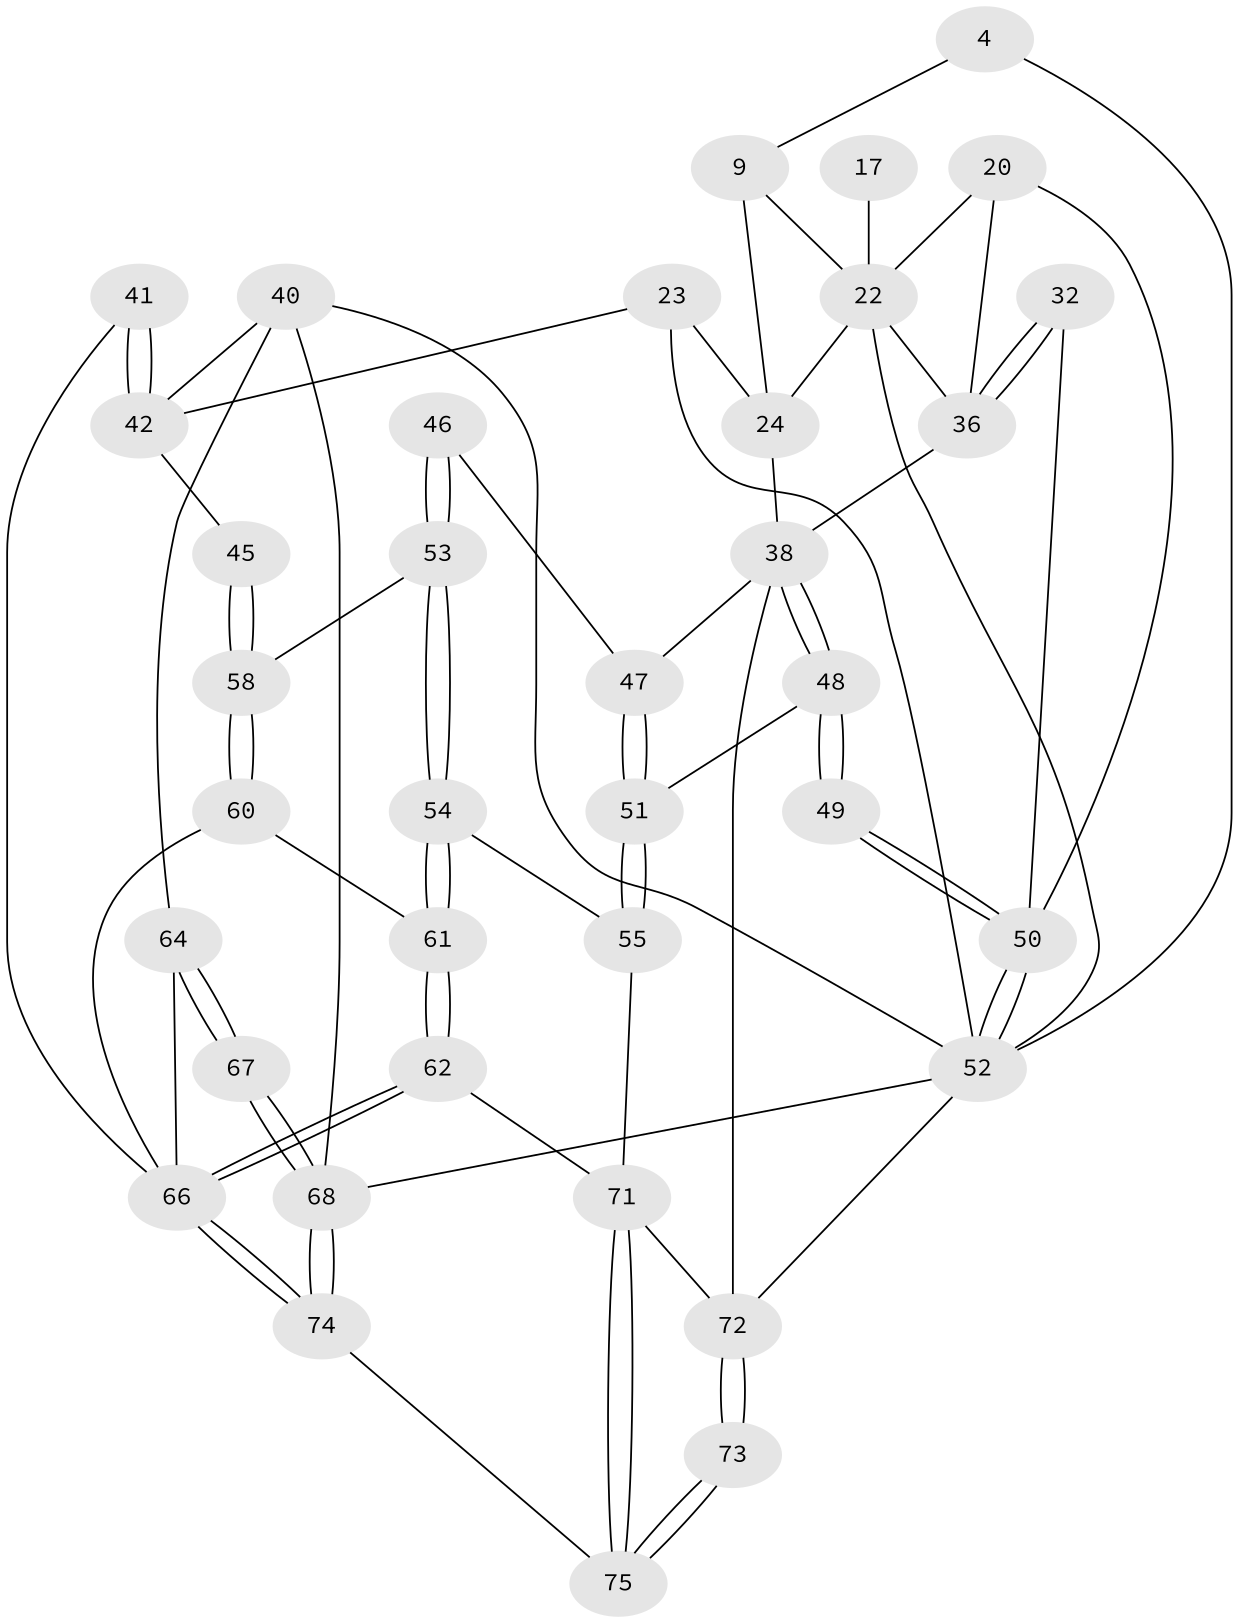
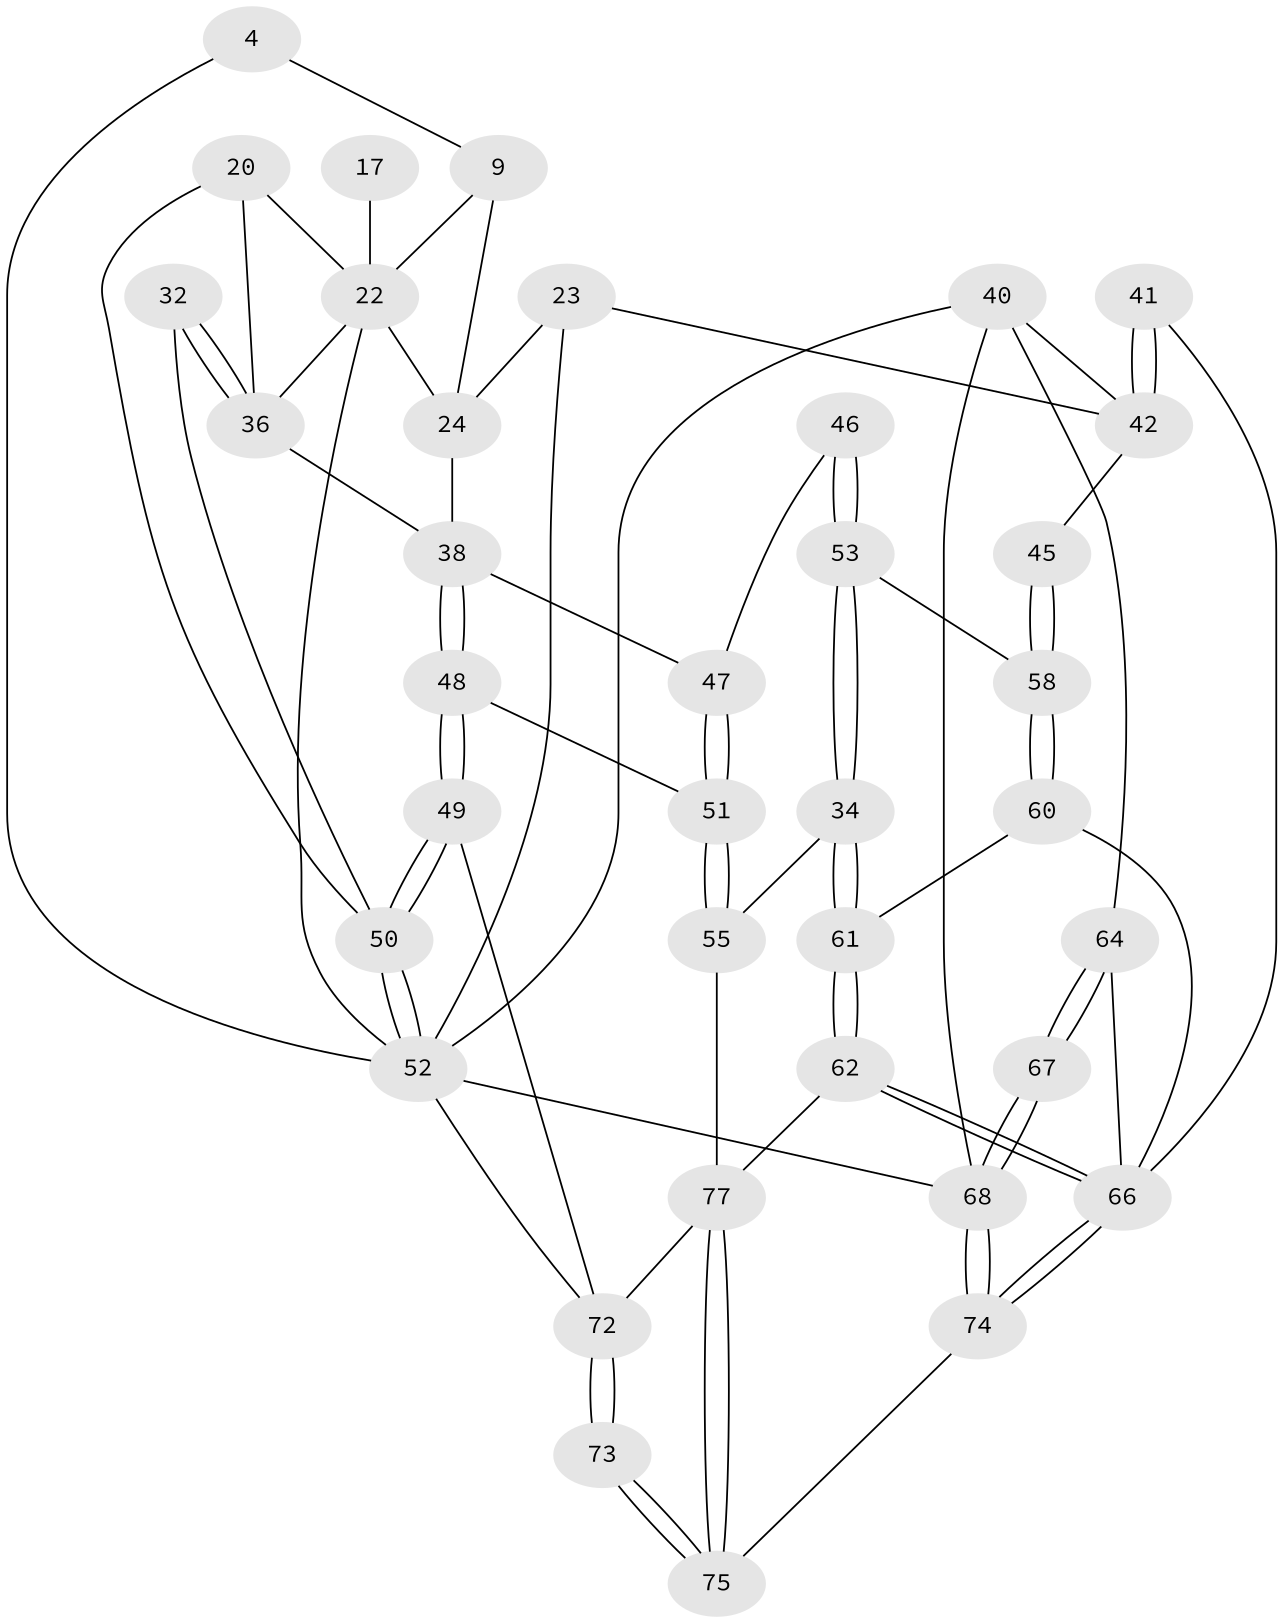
(438, 812) -> (845, 812)
(733, 956) -> (527, 1069)
(622, 1198) -> (717, 1198)
